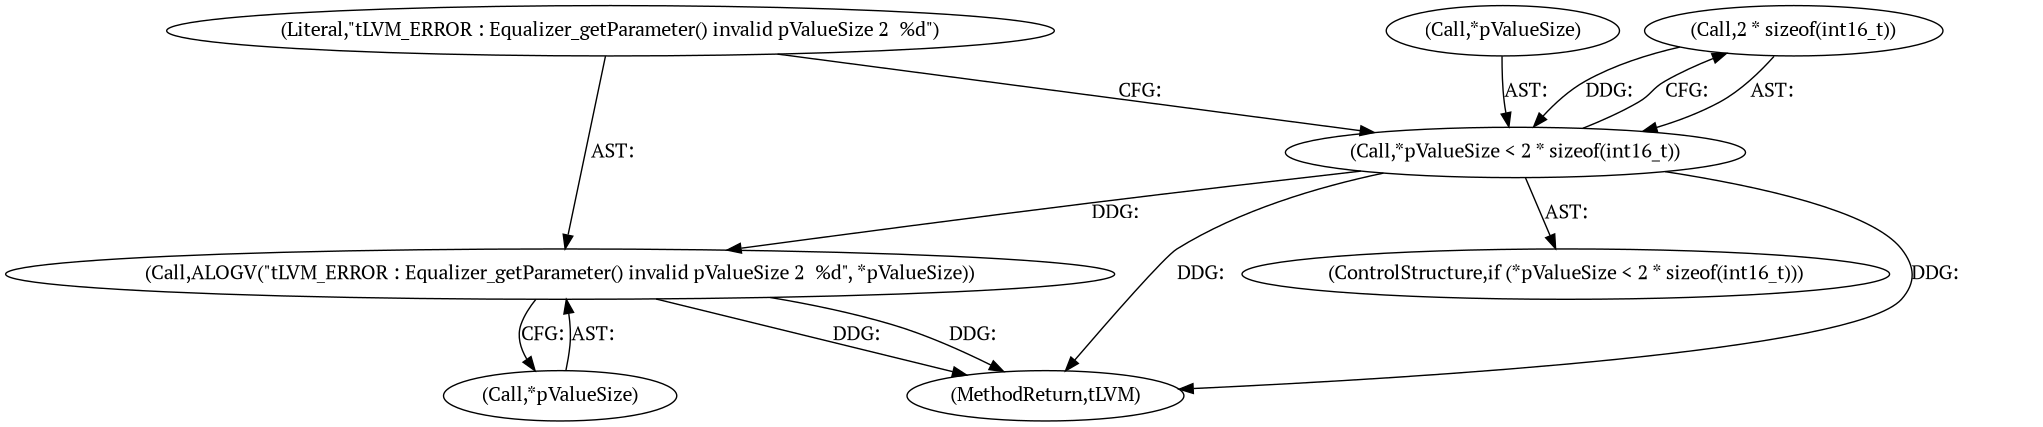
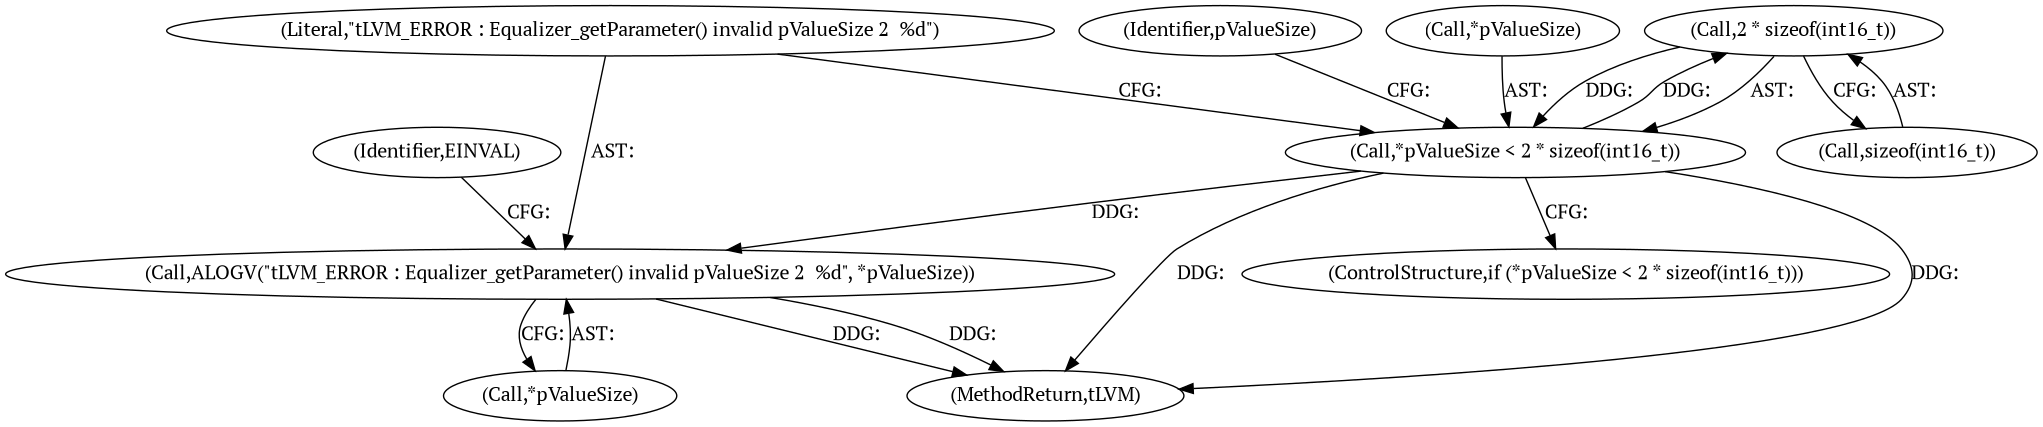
none -> (1220, 31)
(1690, 92) -> (1690, 92)
none -> (437, 152)
none -> (1907, 152)
(1569, 213) -> (1569, 213)
